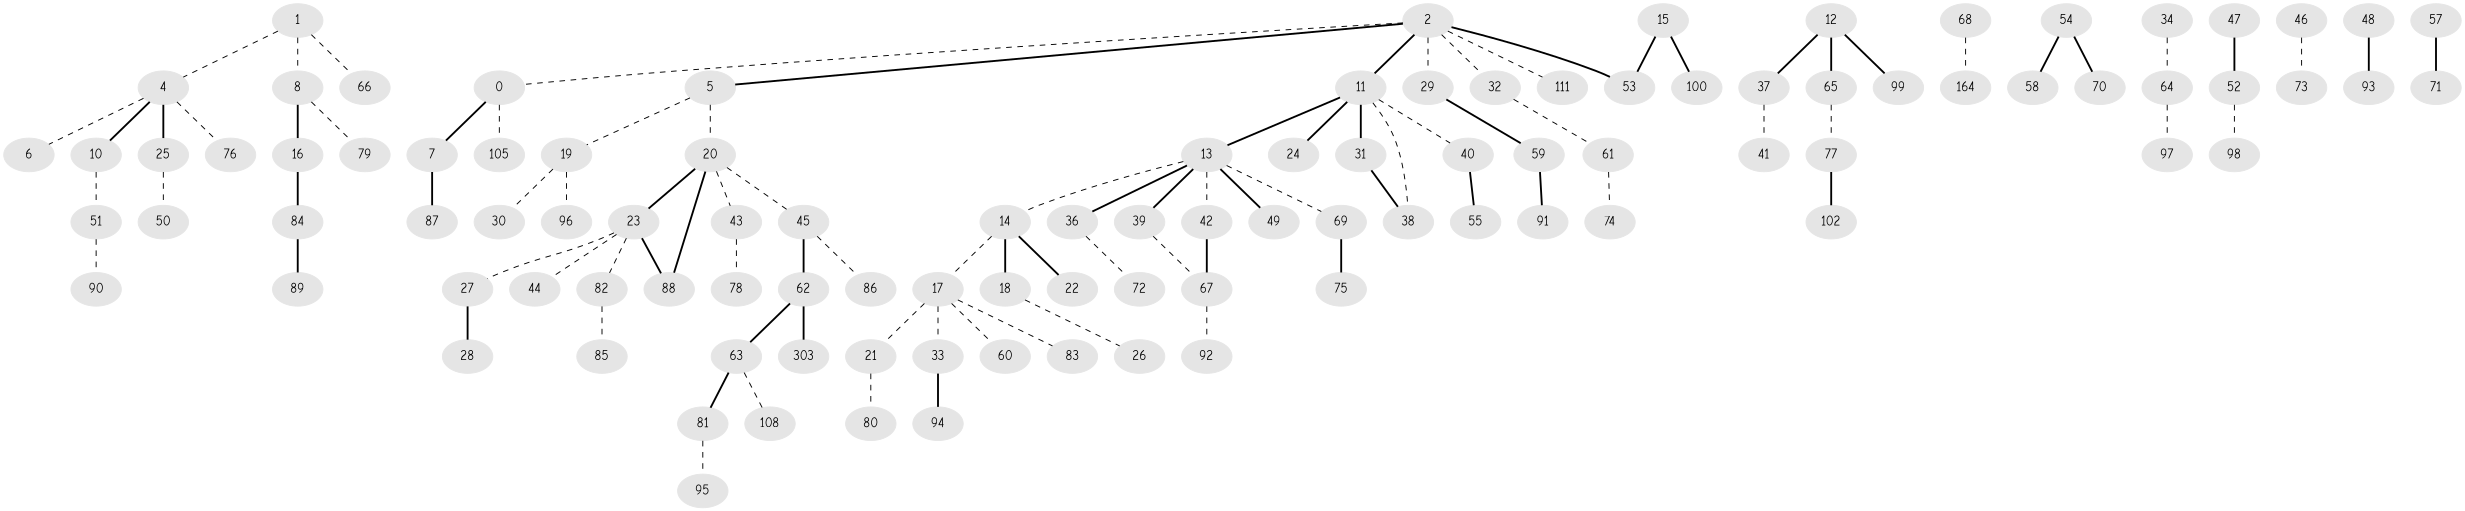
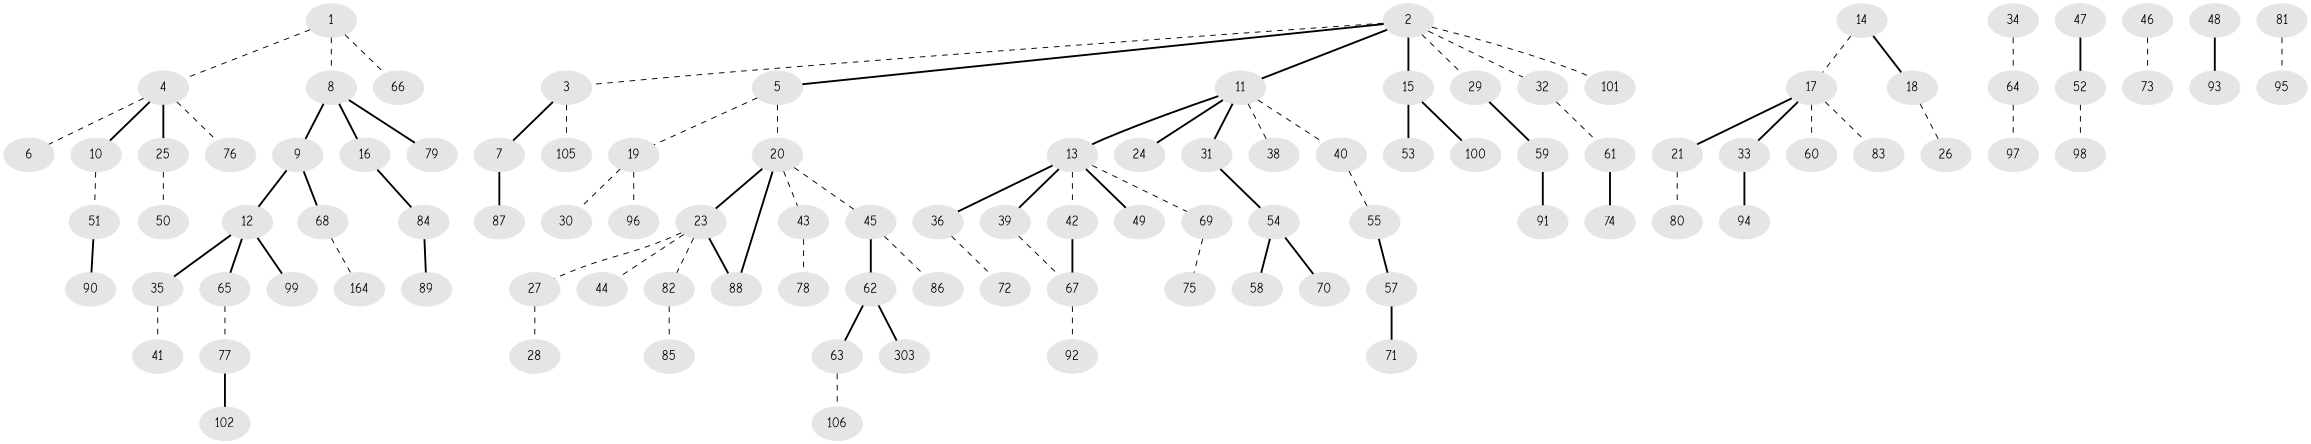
(1532, 49) -> (1408, 54)
(499, 88) -> (567, 88)
(1562, 88) -> (1610, 88)
(1764, 88) -> (158, 289)
(331, 121) -> (382, 121)
none -> (298, 155)
(1103, 184) -> none
(1385, 189) -> (1240, 188)
(1472, 189) -> (1358, 189)
(1609, 189) -> (1610, 189)
(96, 256) -> (92, 256)
(1341, 256) -> (1198, 256)
none -> (1383, 256)
(1072, 289) -> none
(468, 323) -> (535, 323)
(905, 323) -> (1744, 121)
(938, 323) -> (1778, 121)
(720, 390) -> none
(770, 424) -> (837, 424)
